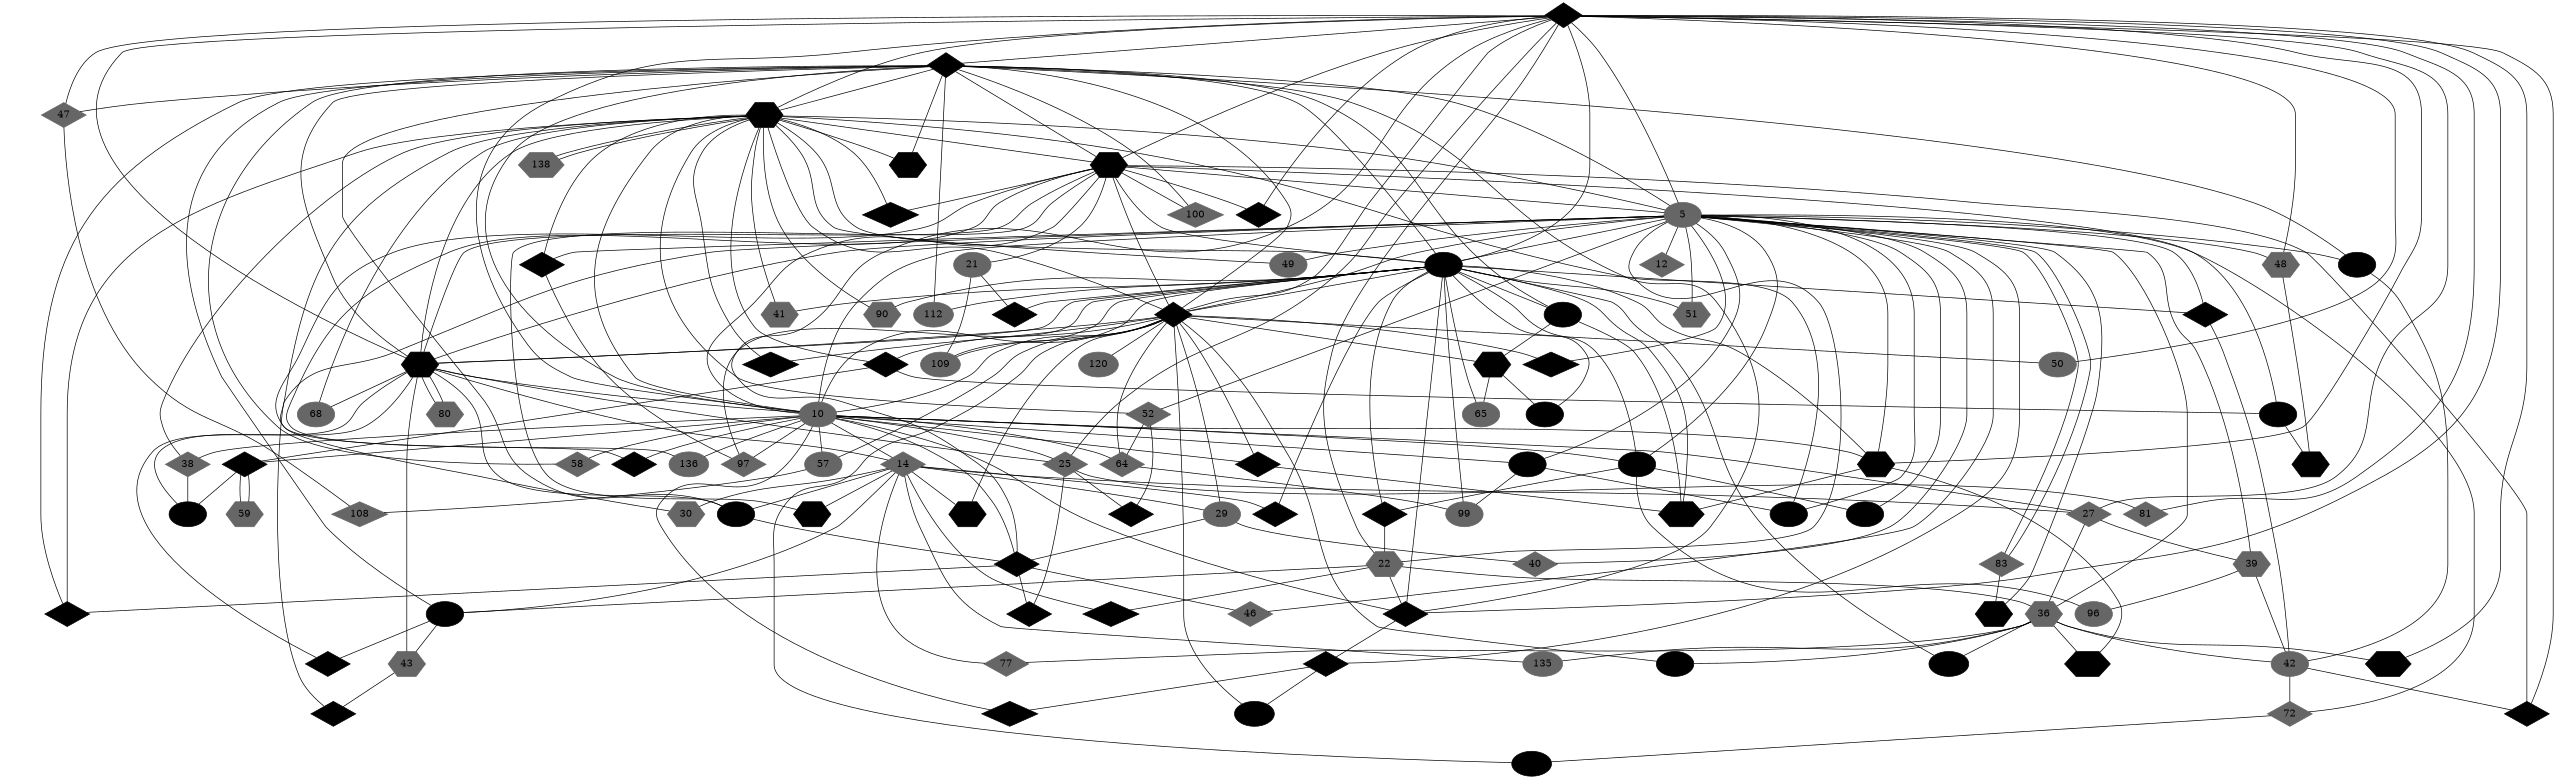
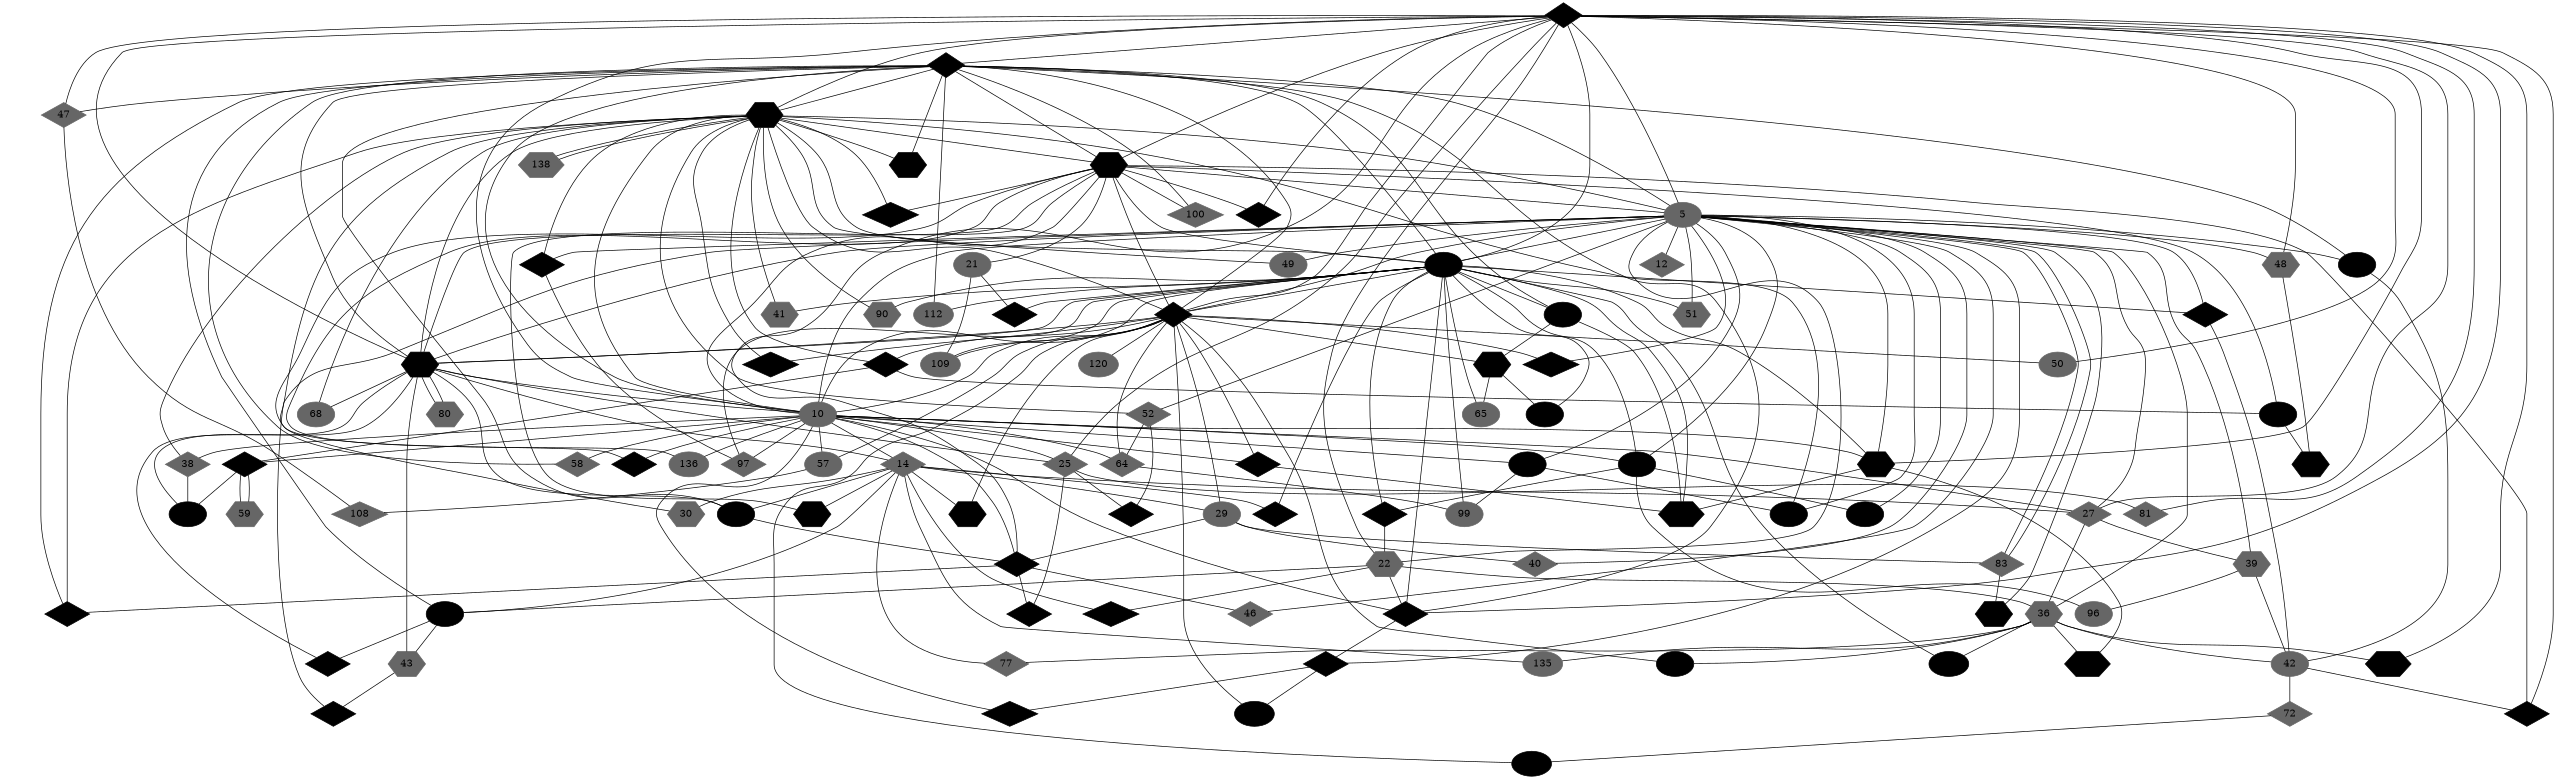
(2283, 305) -> (2103, 260)
none -> (1645, 552)
